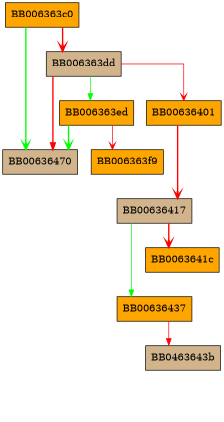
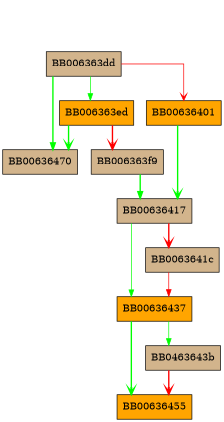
(42, 15) -> none
(53, 110) -> (53, 110)
(112, 134) -> (112, 134)
(178, 159) -> (178, 159)
(127, 162) -> (127, 162)
none -> (140, 183)
(182, 260) -> (182, 260)
none -> (169, 281)
(169, 330) -> (169, 330)
none -> (154, 407)
